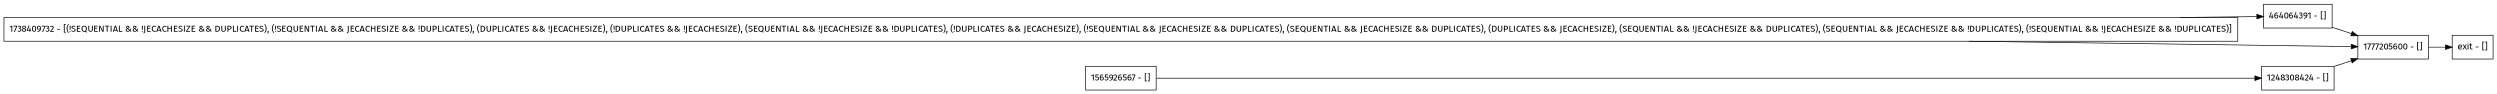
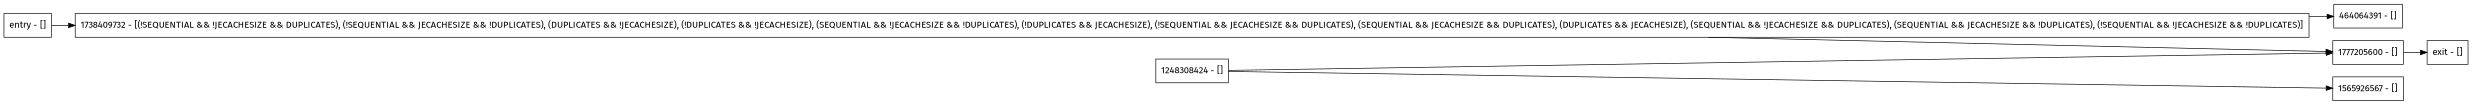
none -> (28, 25)
(2342, 30) -> none
(1706, 78) -> (1777, 80)
